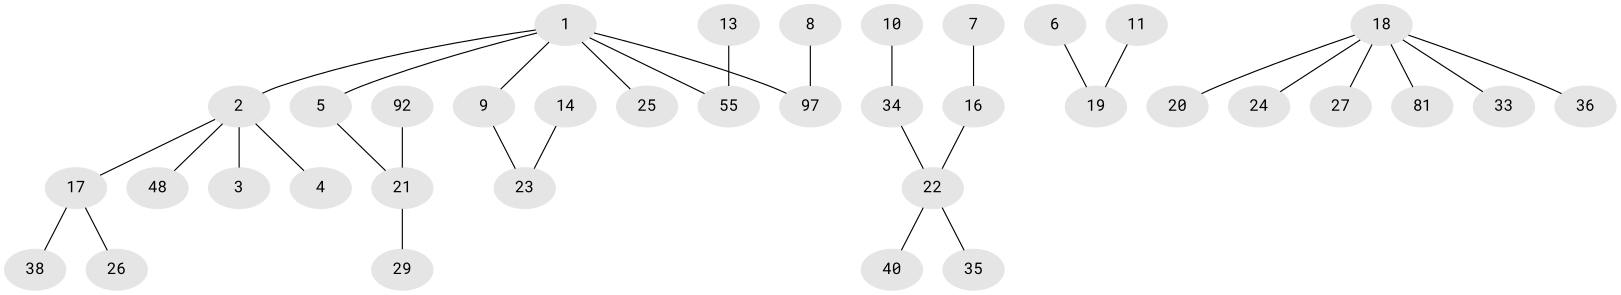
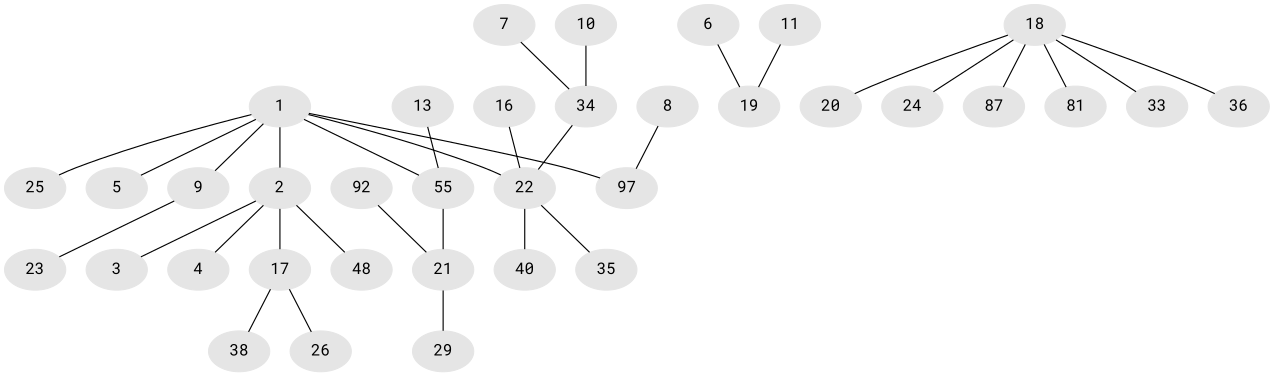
(974, 66) -> (545, 66)
(566, 107) -> none
(1341, 107) -> (994, 107)
none -> (406, 141)
(361, 147) -> (443, 229)
